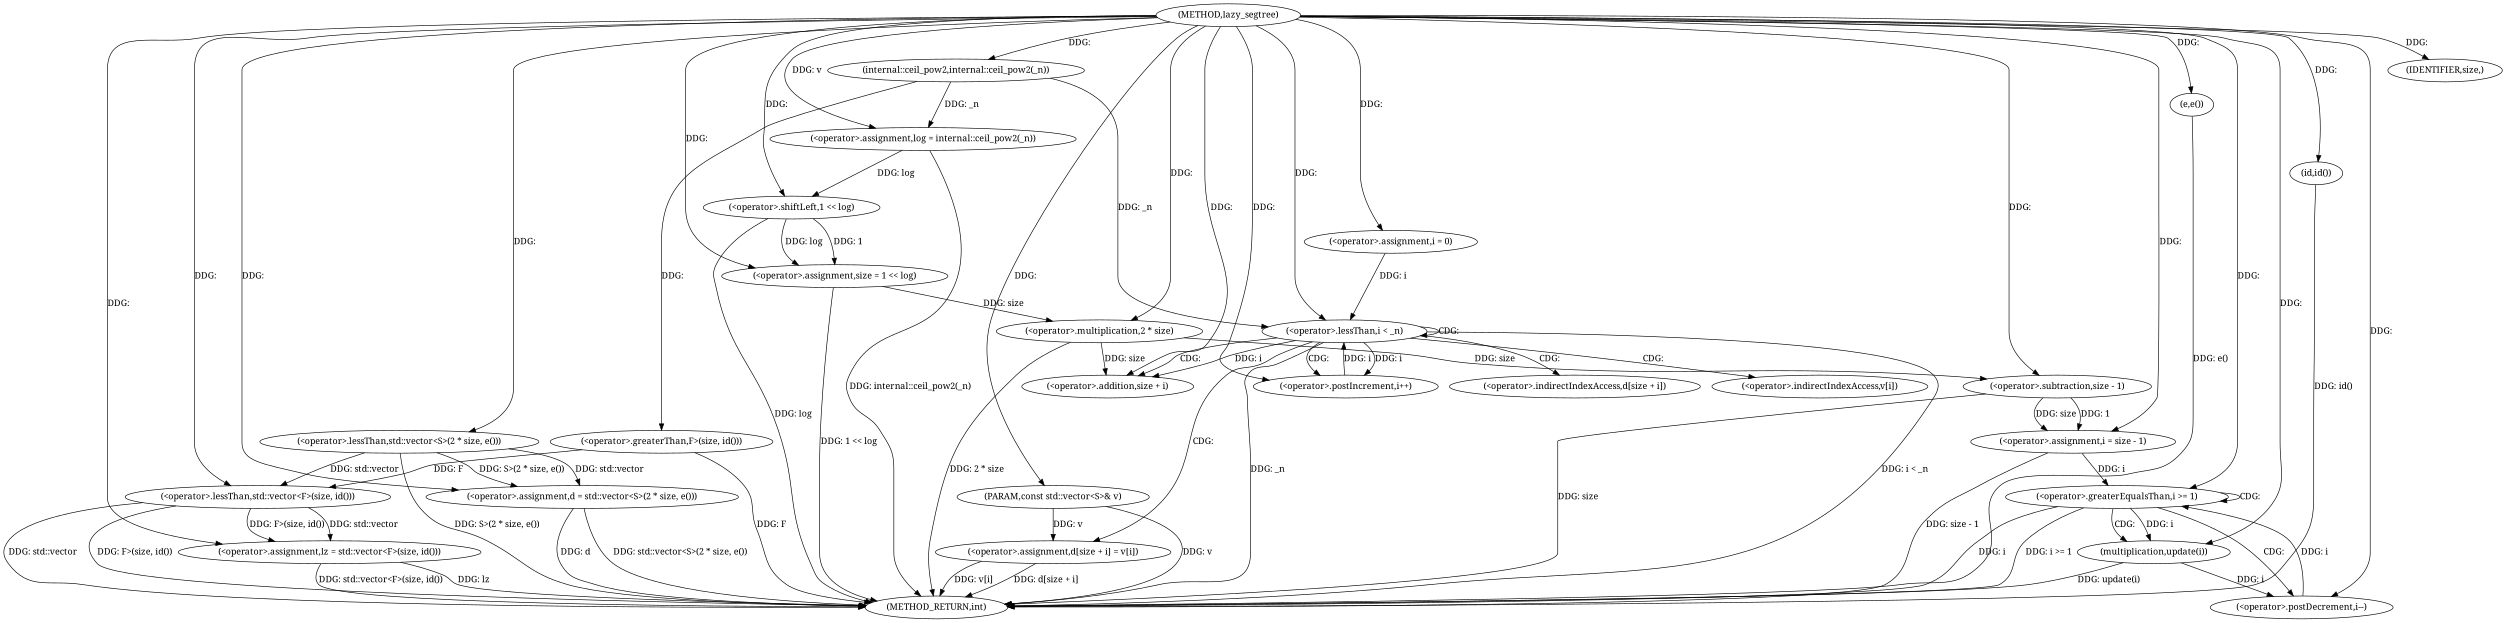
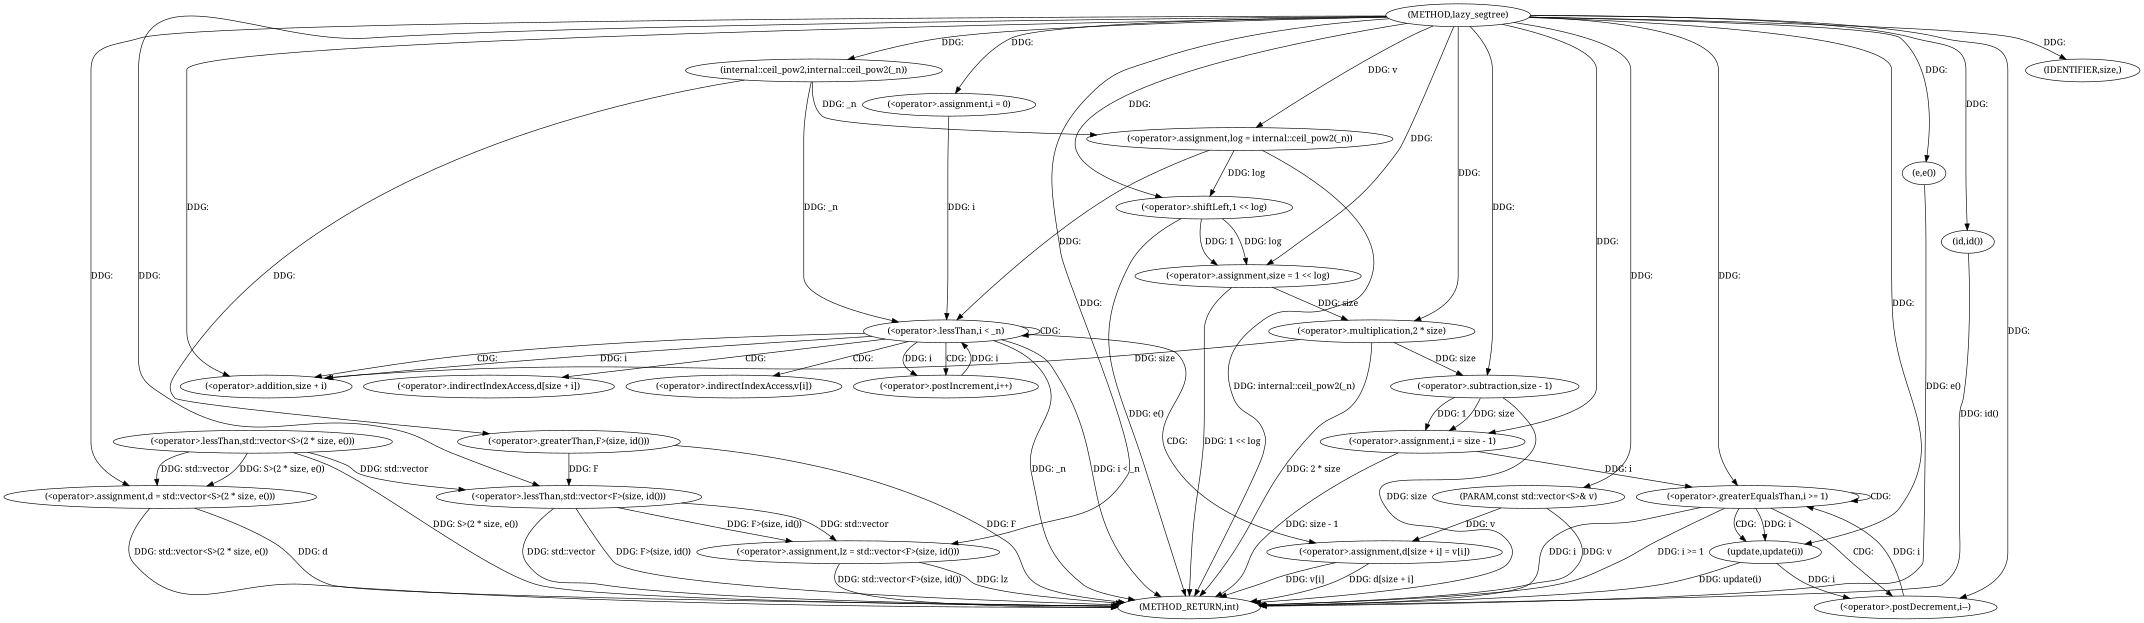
(645, 43) -> none
(1295, 167) -> (1076, 219)
(1252, 218) -> none
(793, 414) -> (1146, 414)
(2154, 552) -> (1765, 552)
